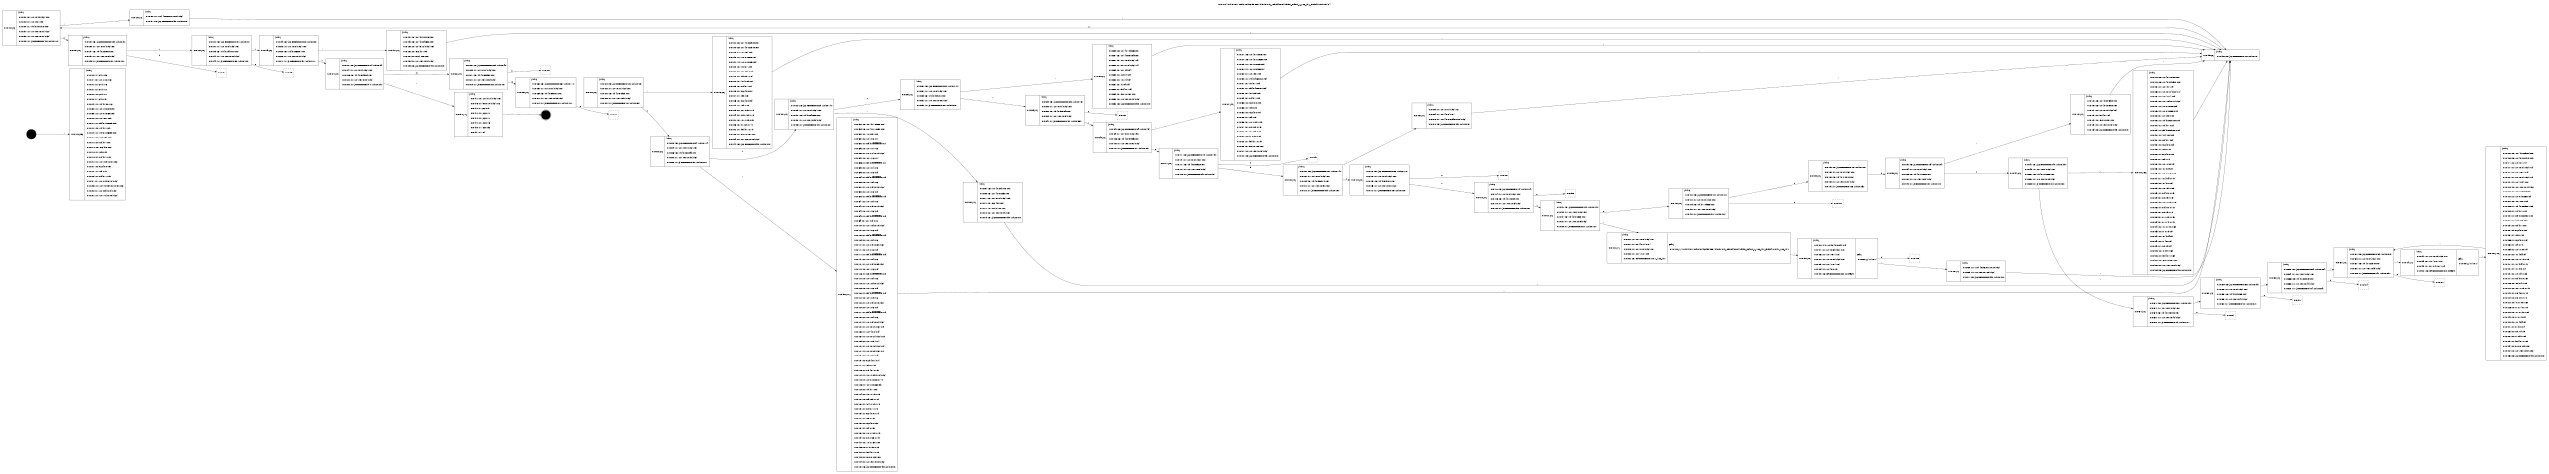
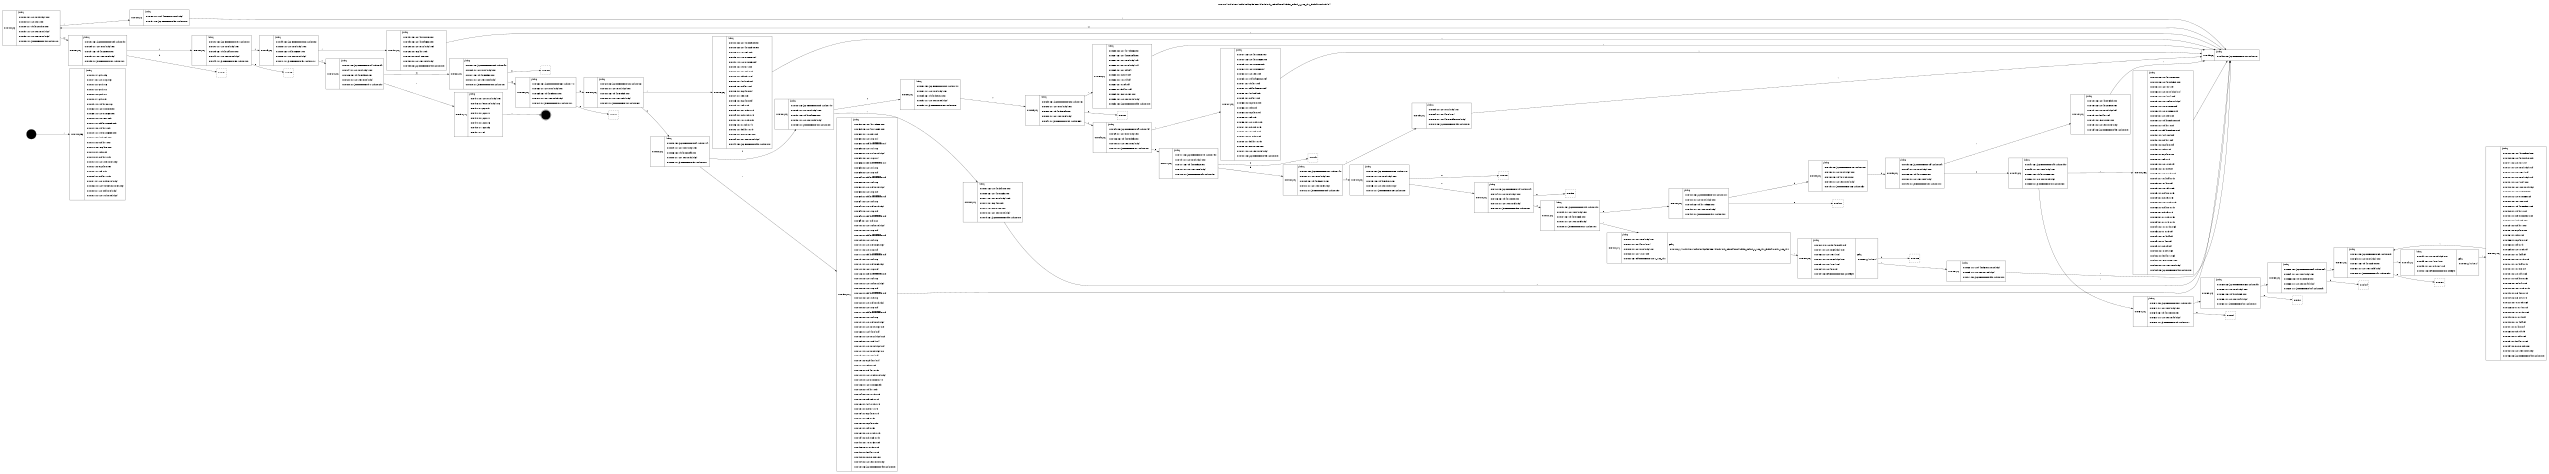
(1026, 86) -> (1088, 95)
none -> (579, 92)
